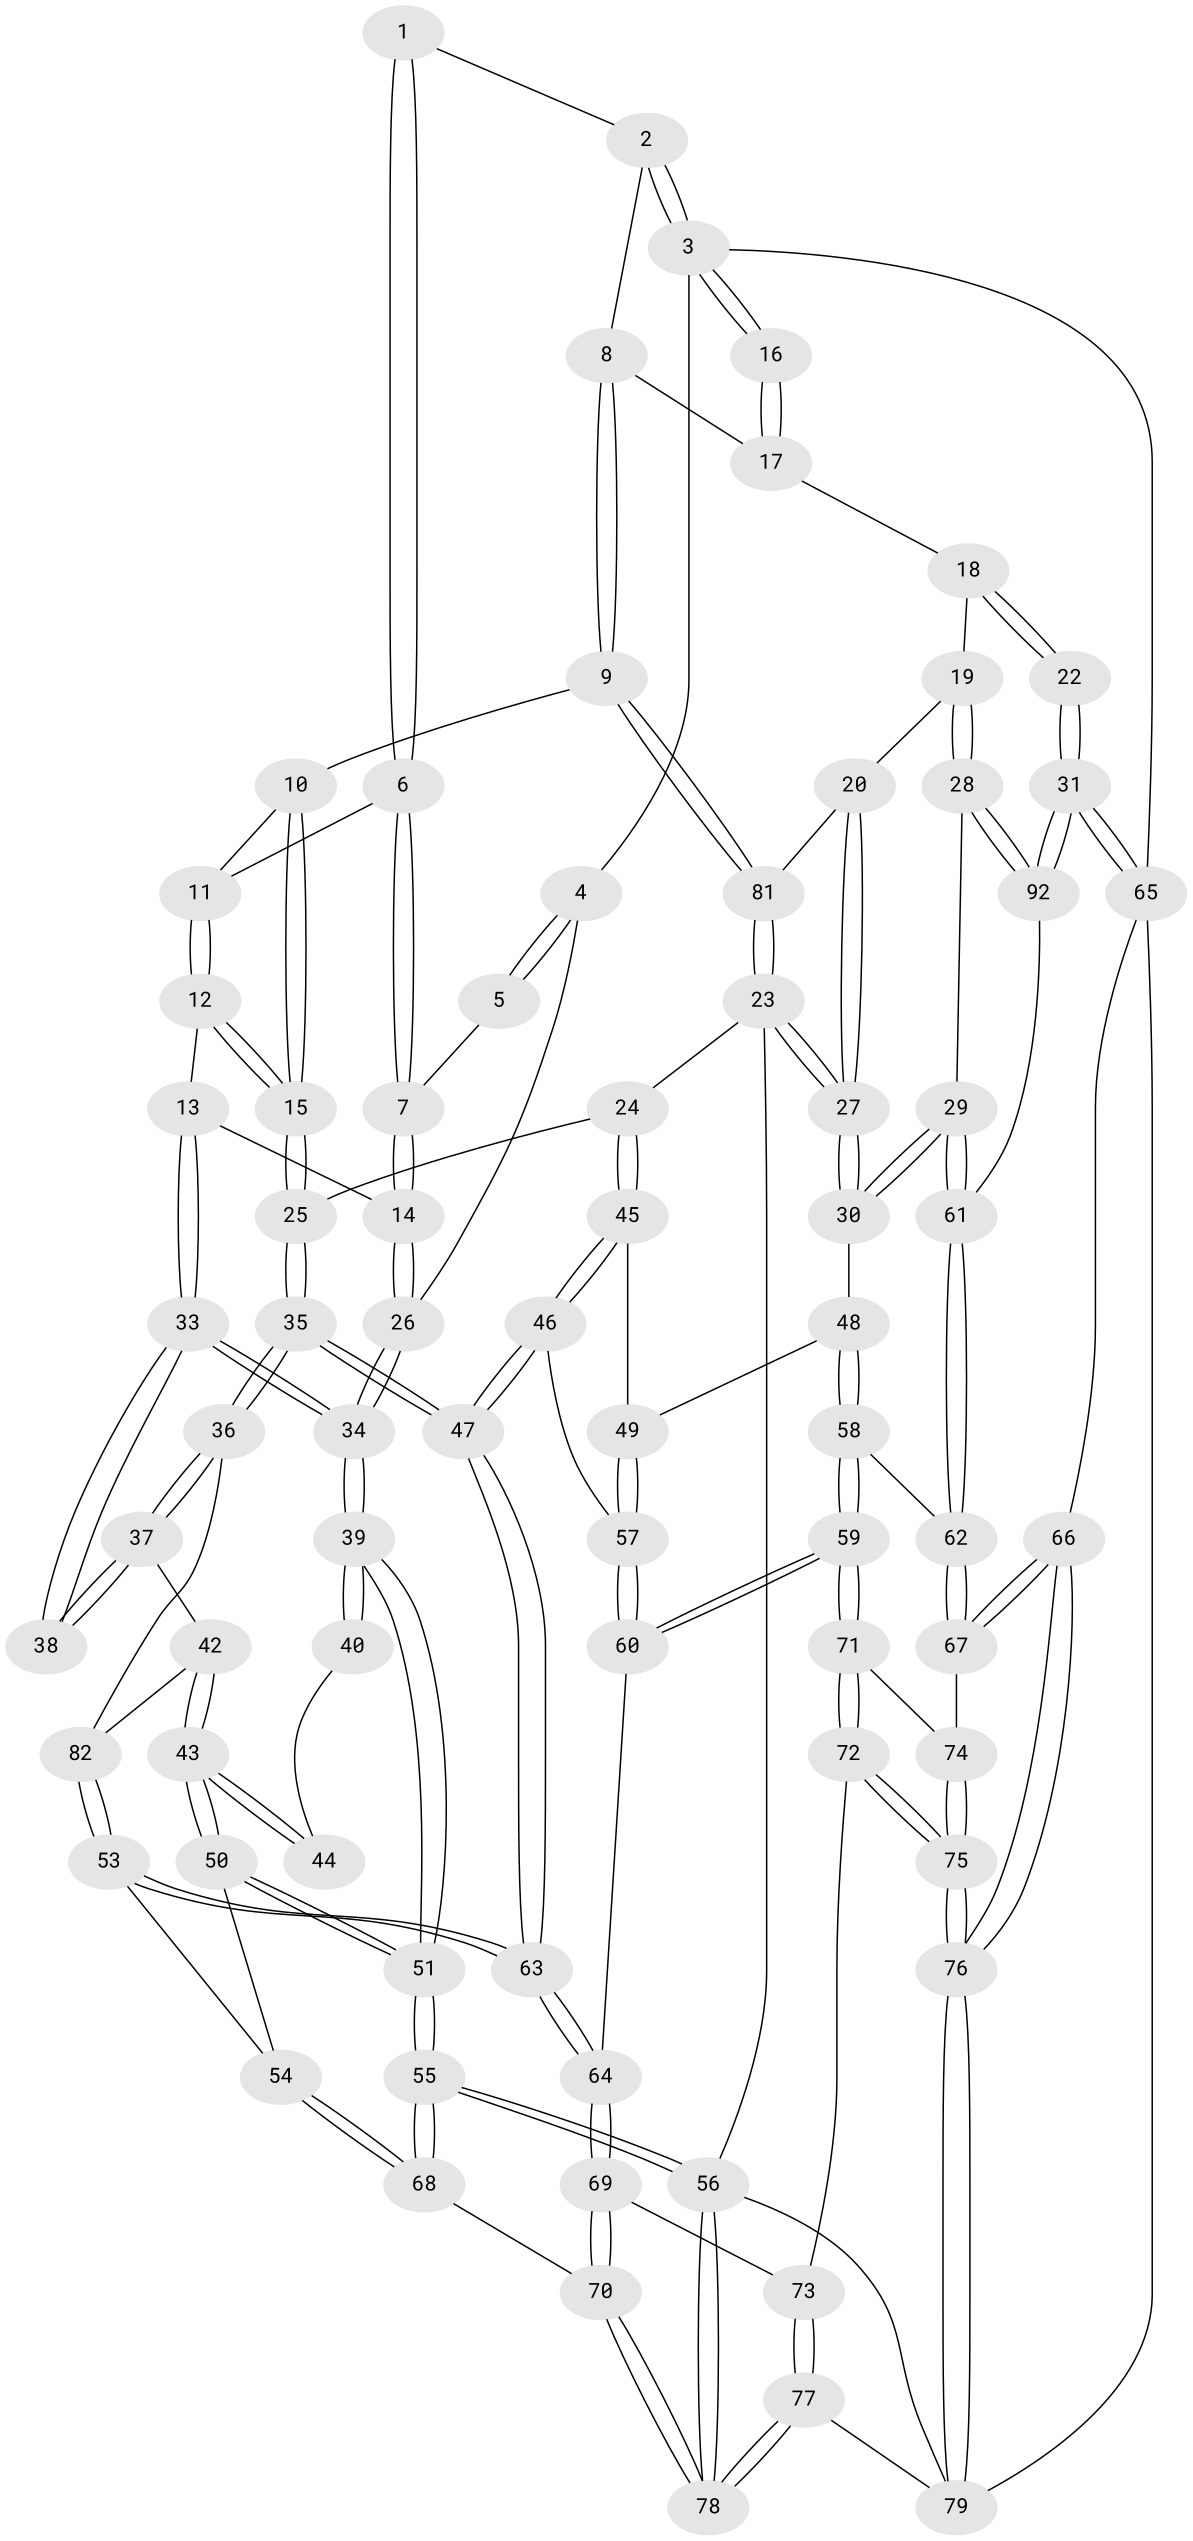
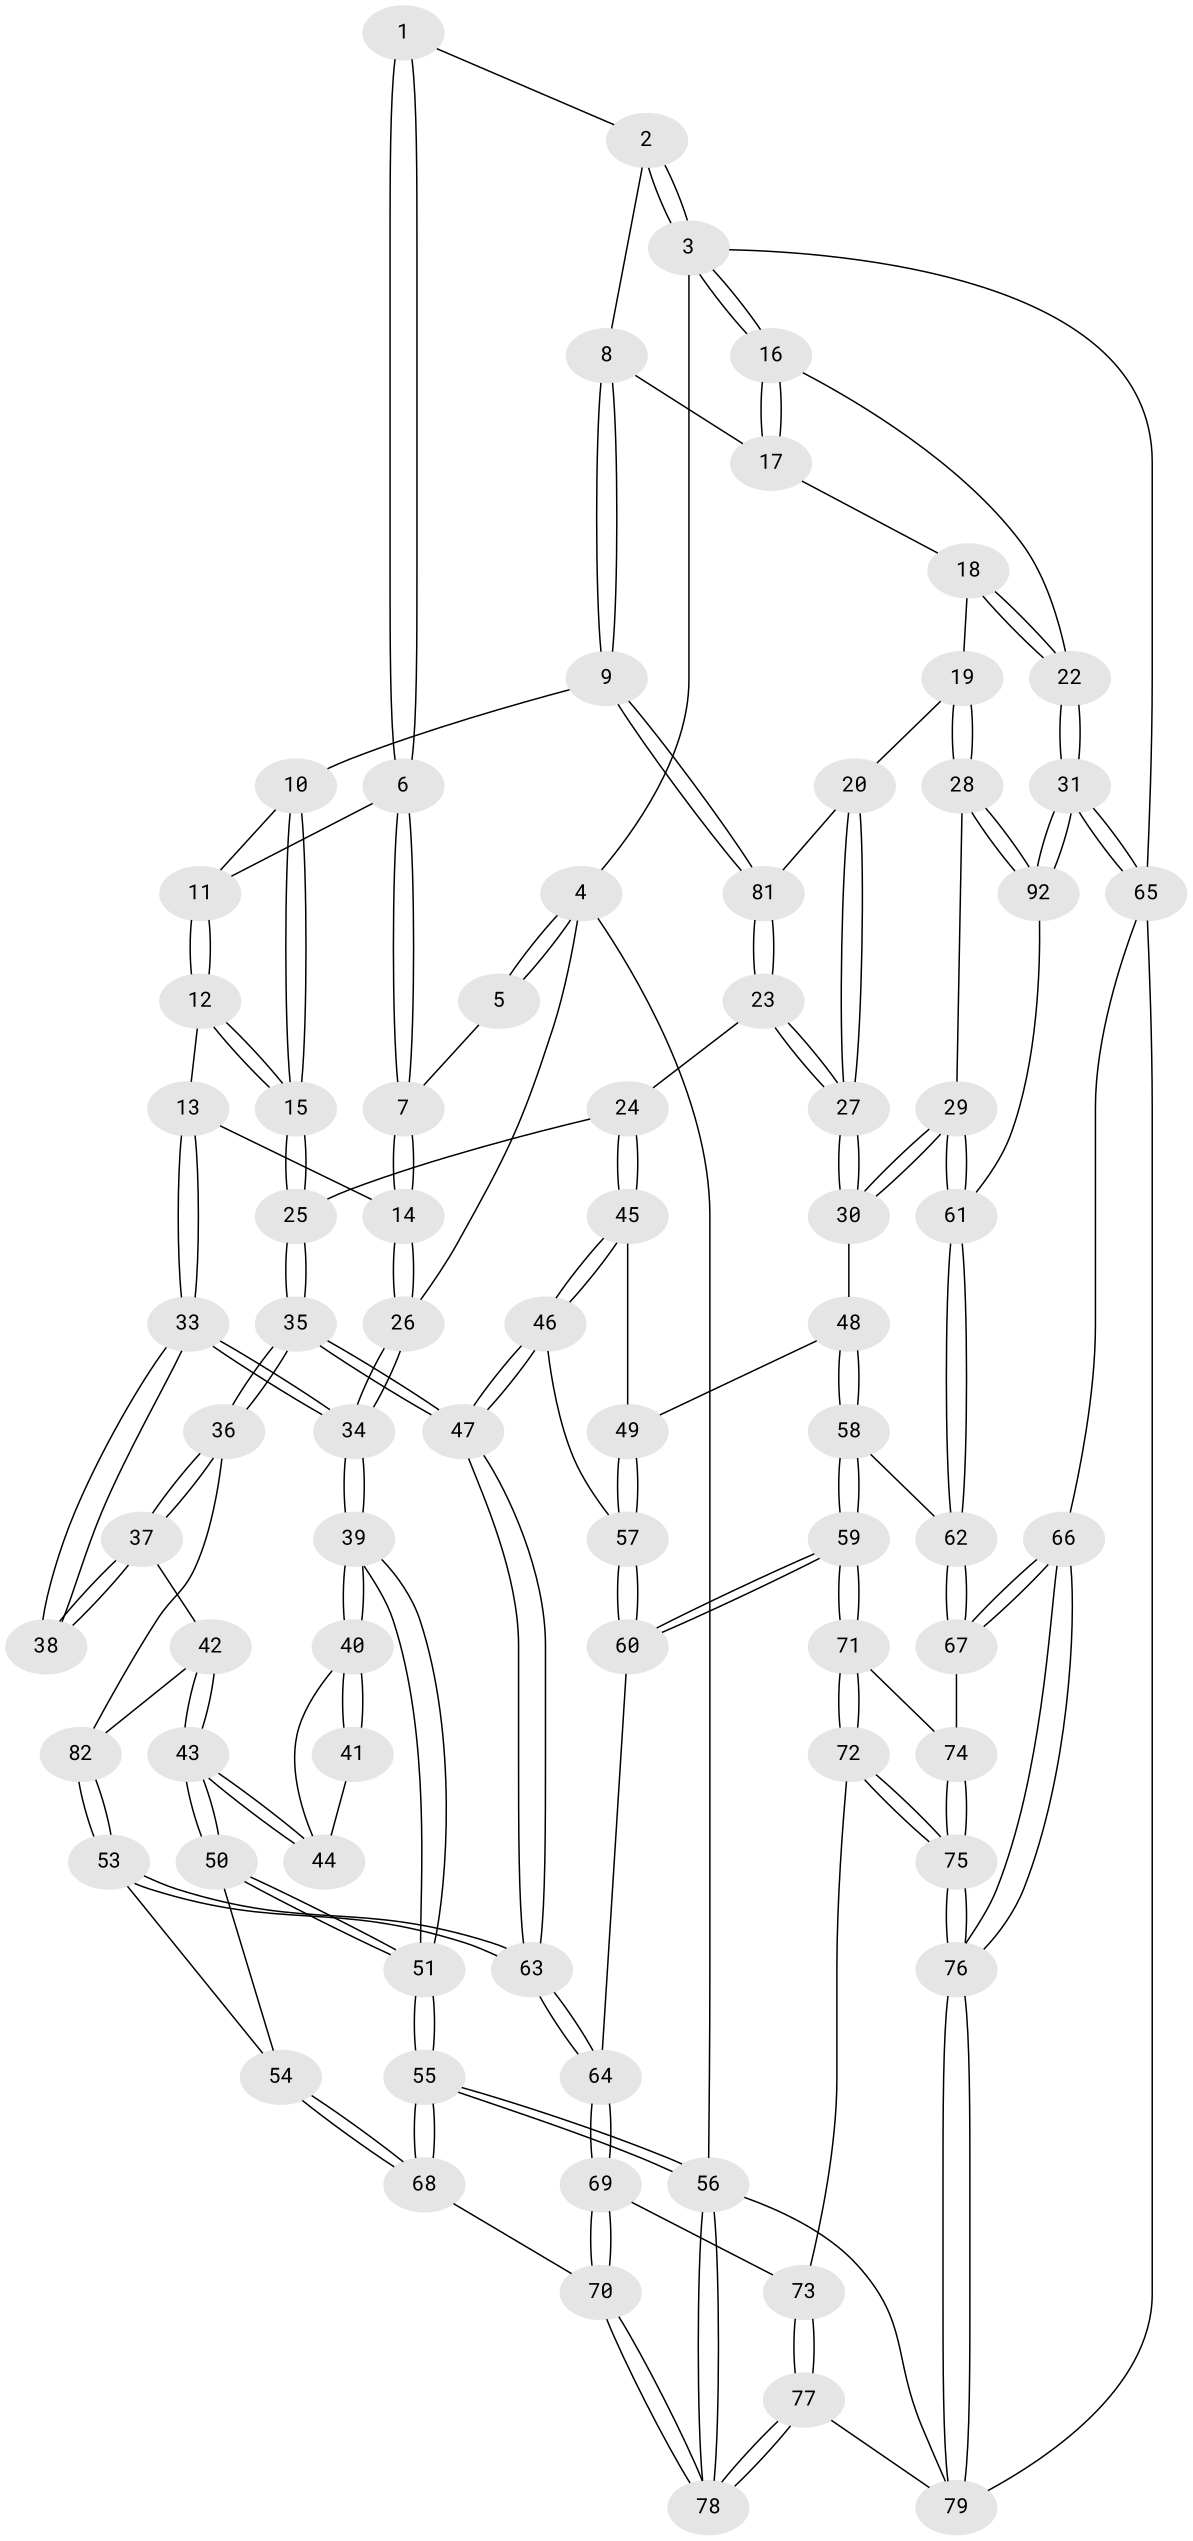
none -> (967, 484)
(767, 1597) -> (710, 1526)
none -> (353, 1754)
